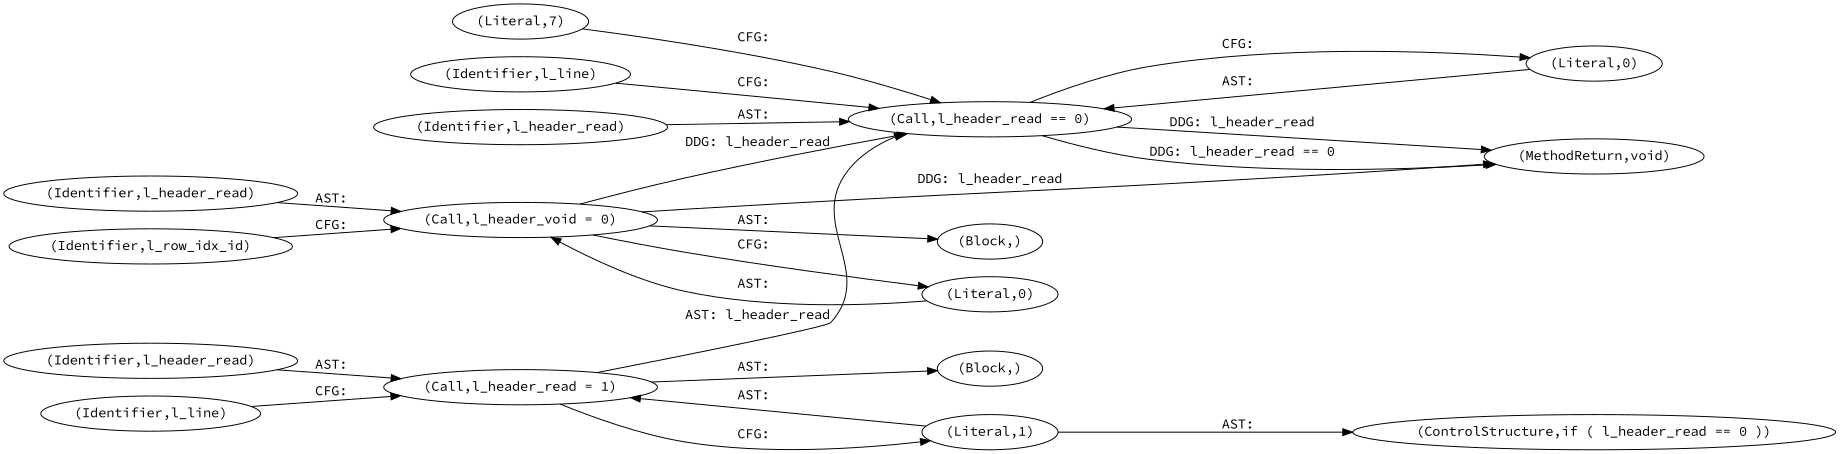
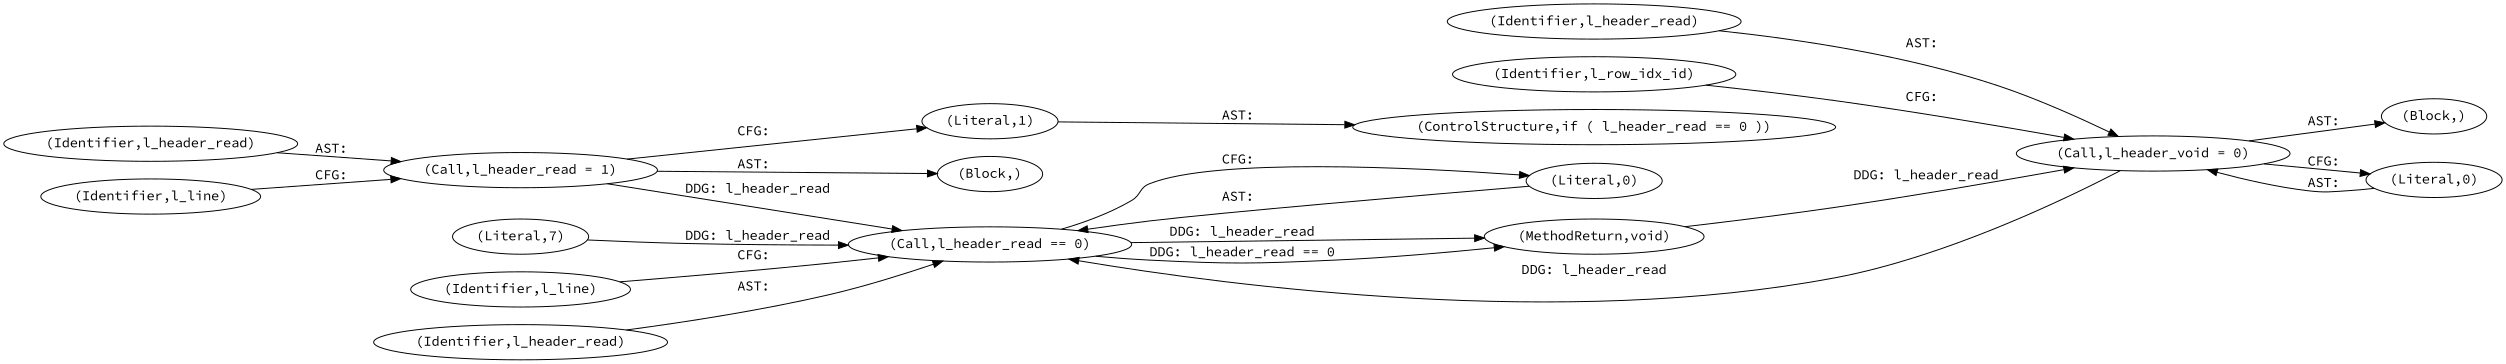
(758, 38) -> (758, 236)
(1063, 189) -> (1875, 201)
(758, 315) -> (758, 189)
(783, 412) -> none
